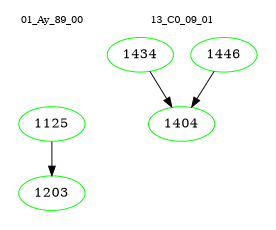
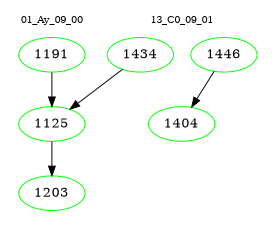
(52, 21) -> (52, 21)
none -> (52, 55)
(158, 85) -> (106, 82)
